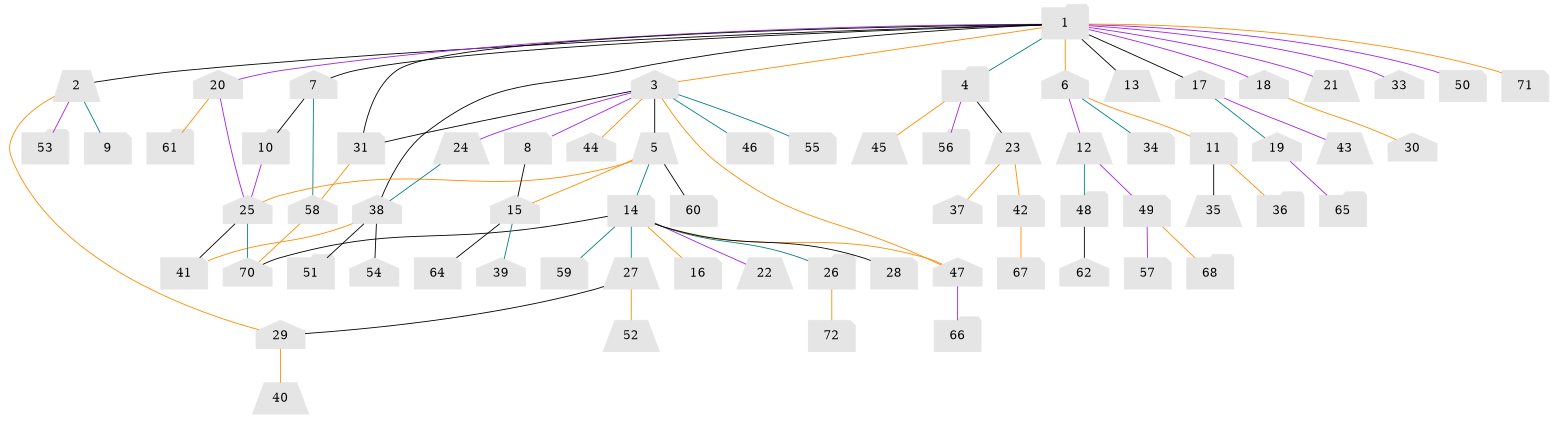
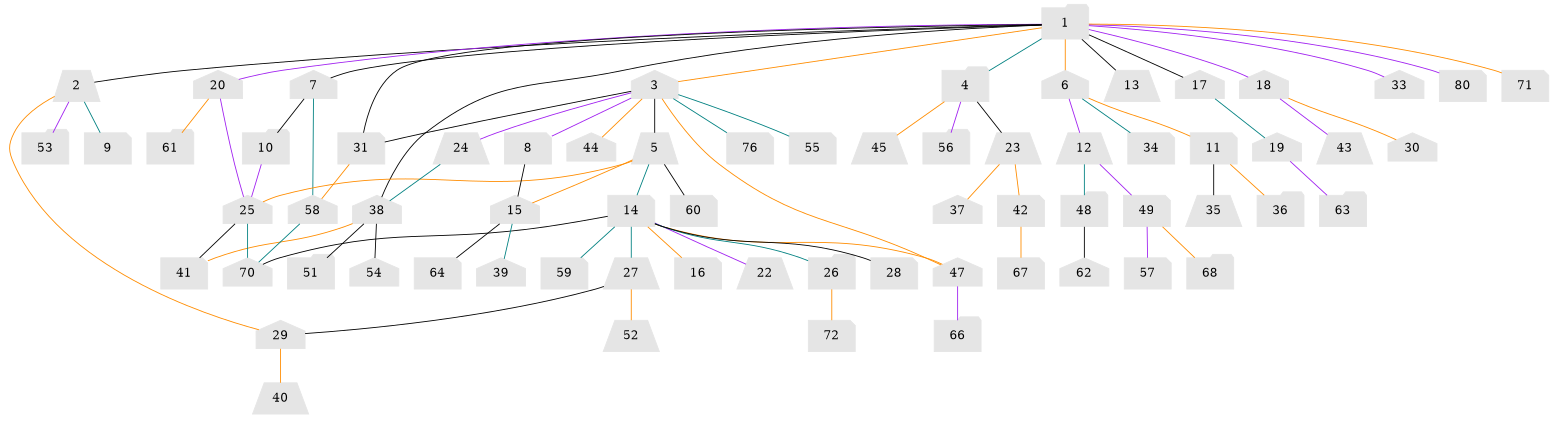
(1332, 86) -> none
(1463, 86) -> (1463, 86)
(1275, 119) -> (1304, 117)
(750, 148) -> (750, 148)
(1343, 211) -> (1343, 211)
(273, 249) -> (273, 249)
